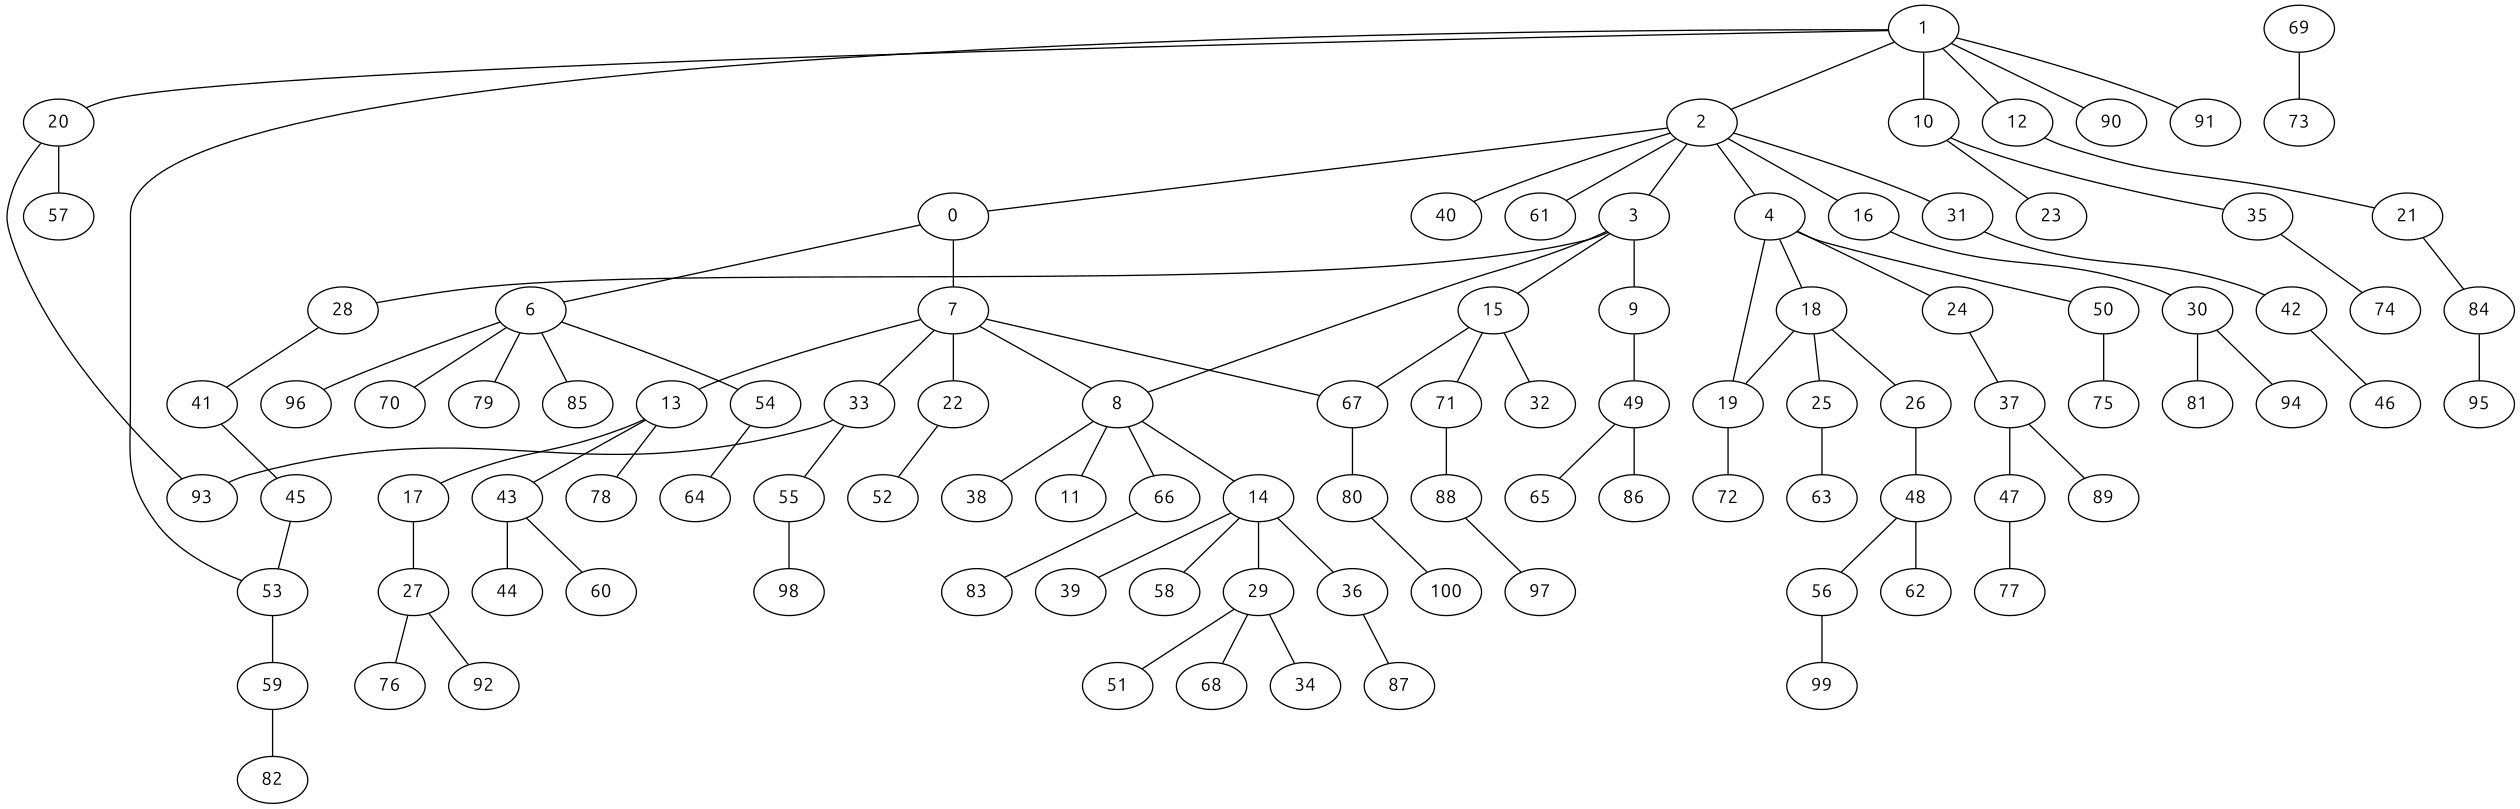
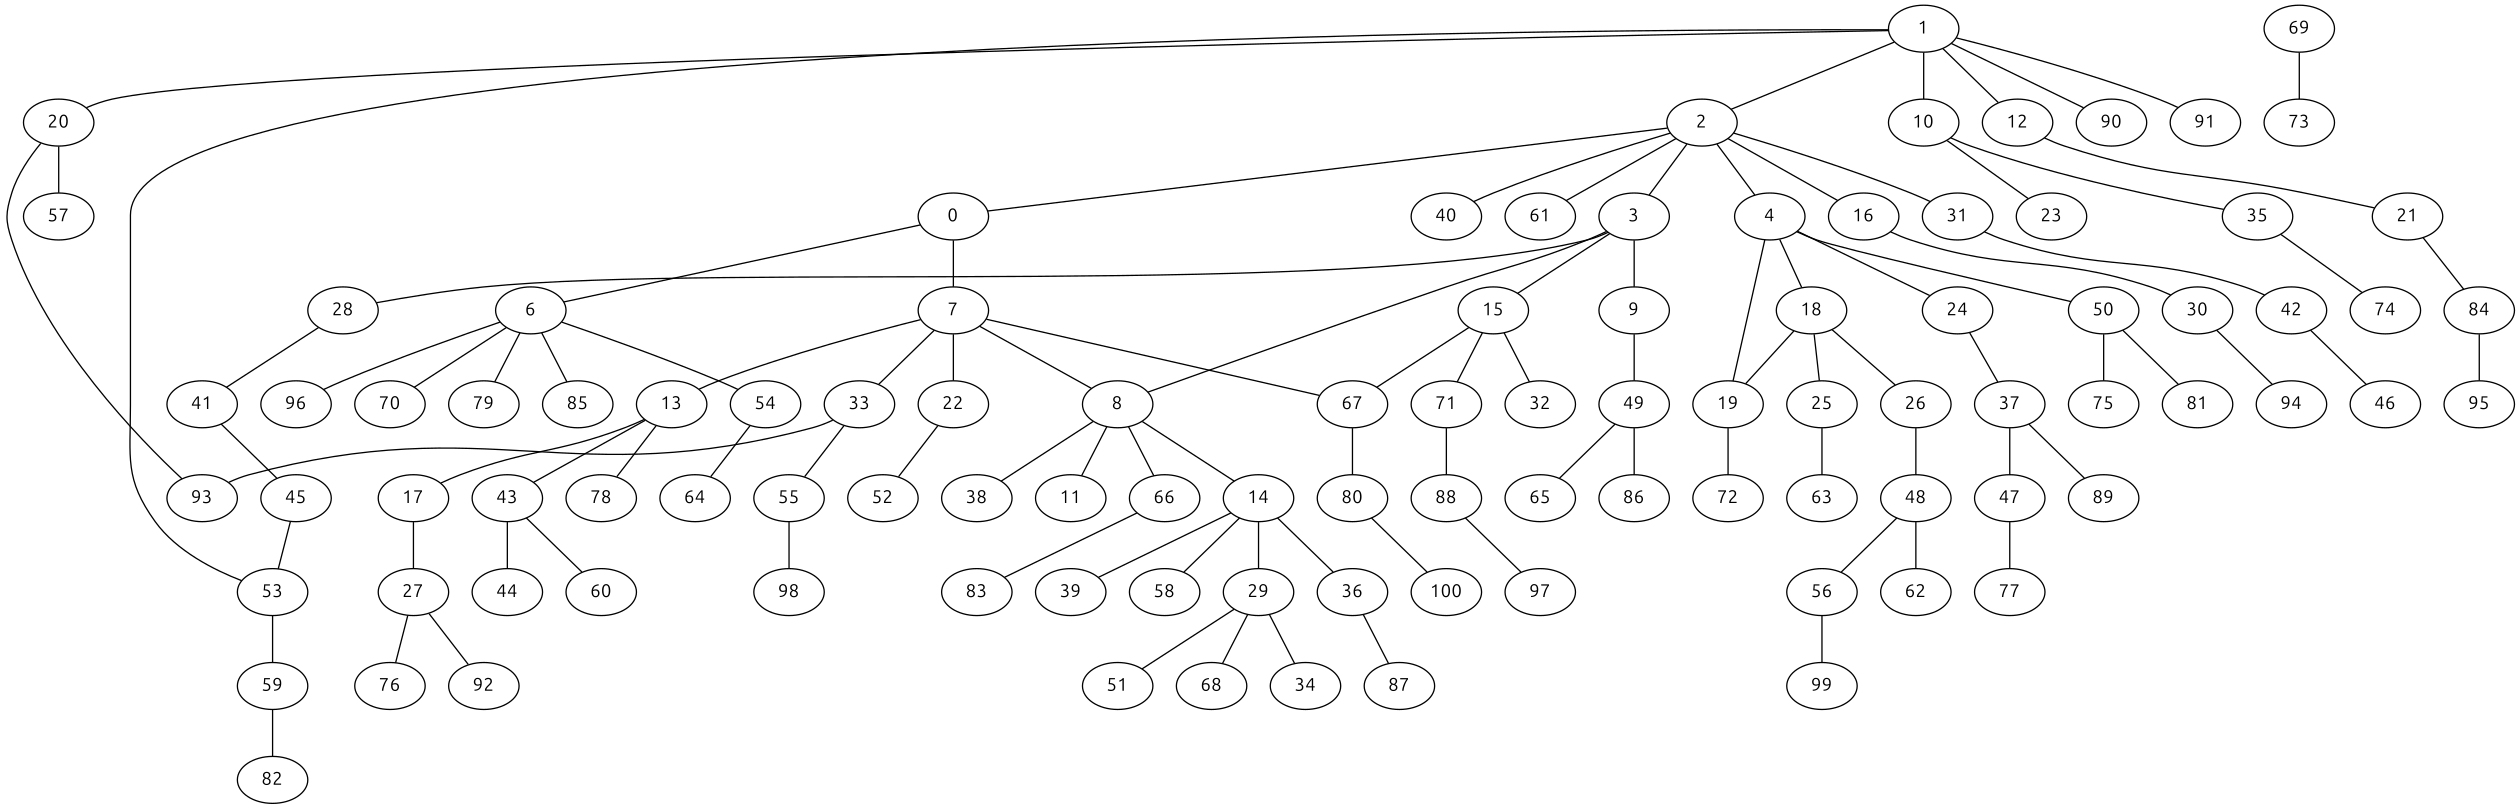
(2198, 357) -> (2150, 357)
